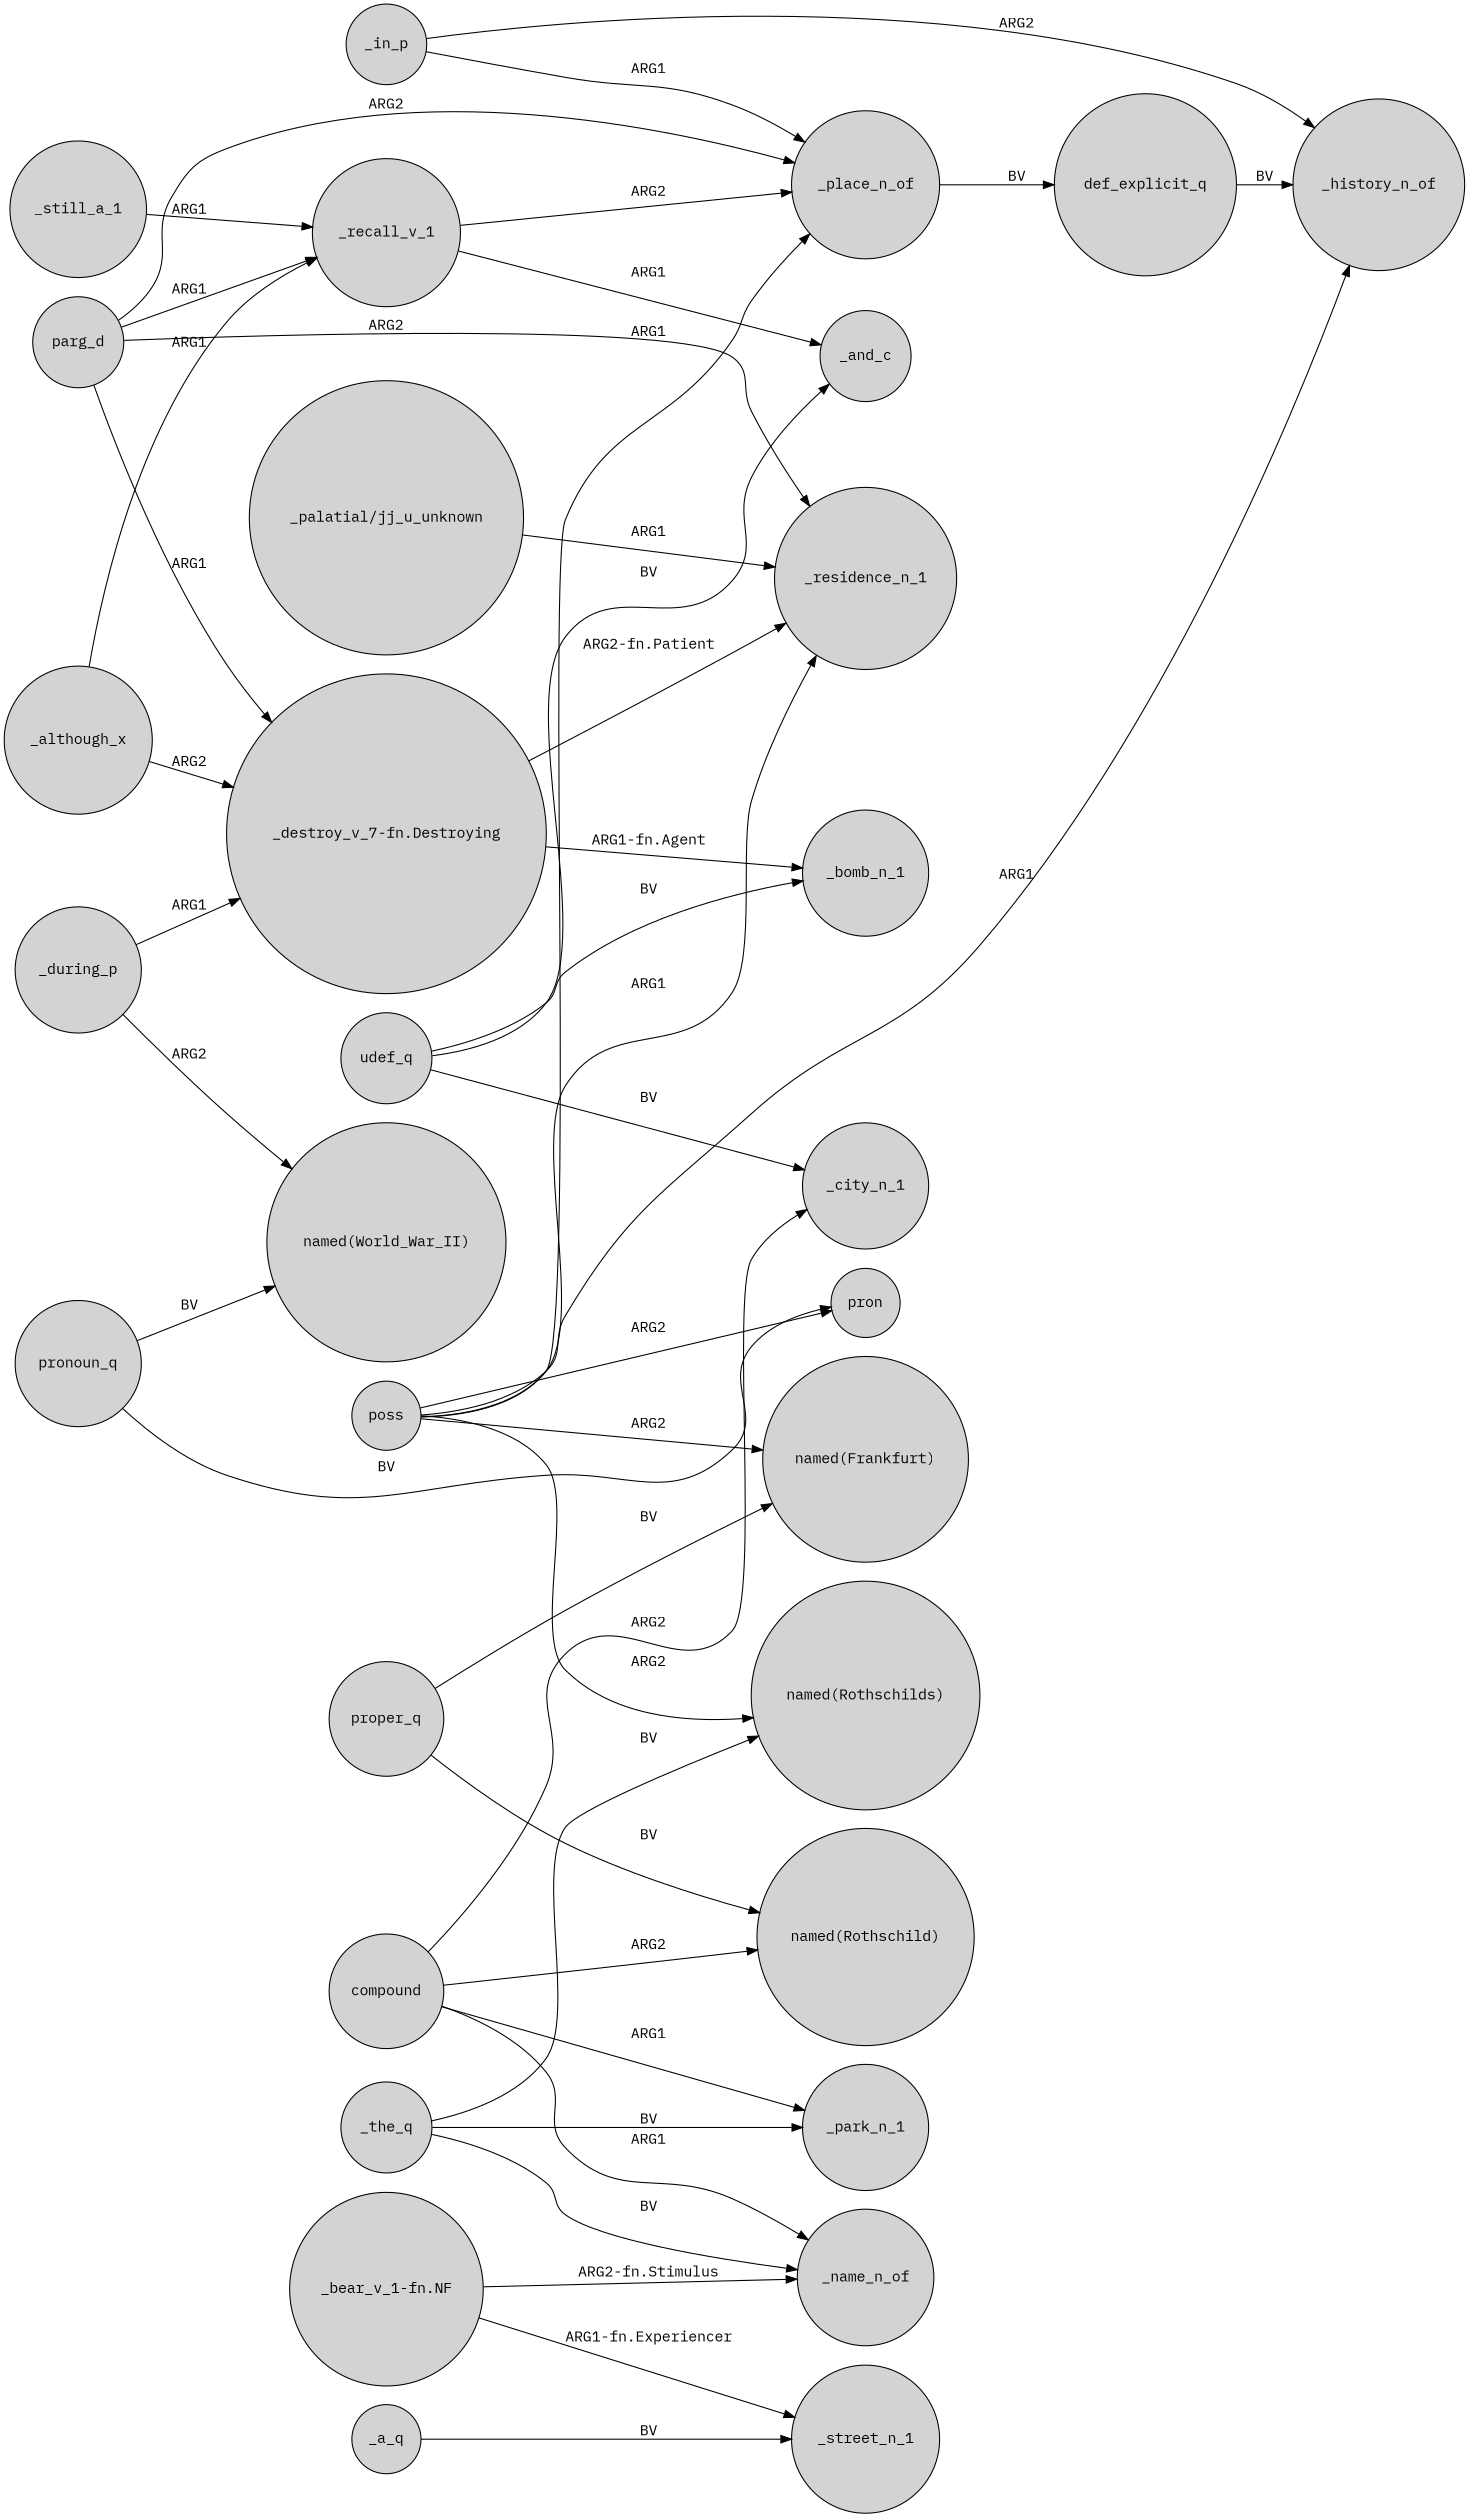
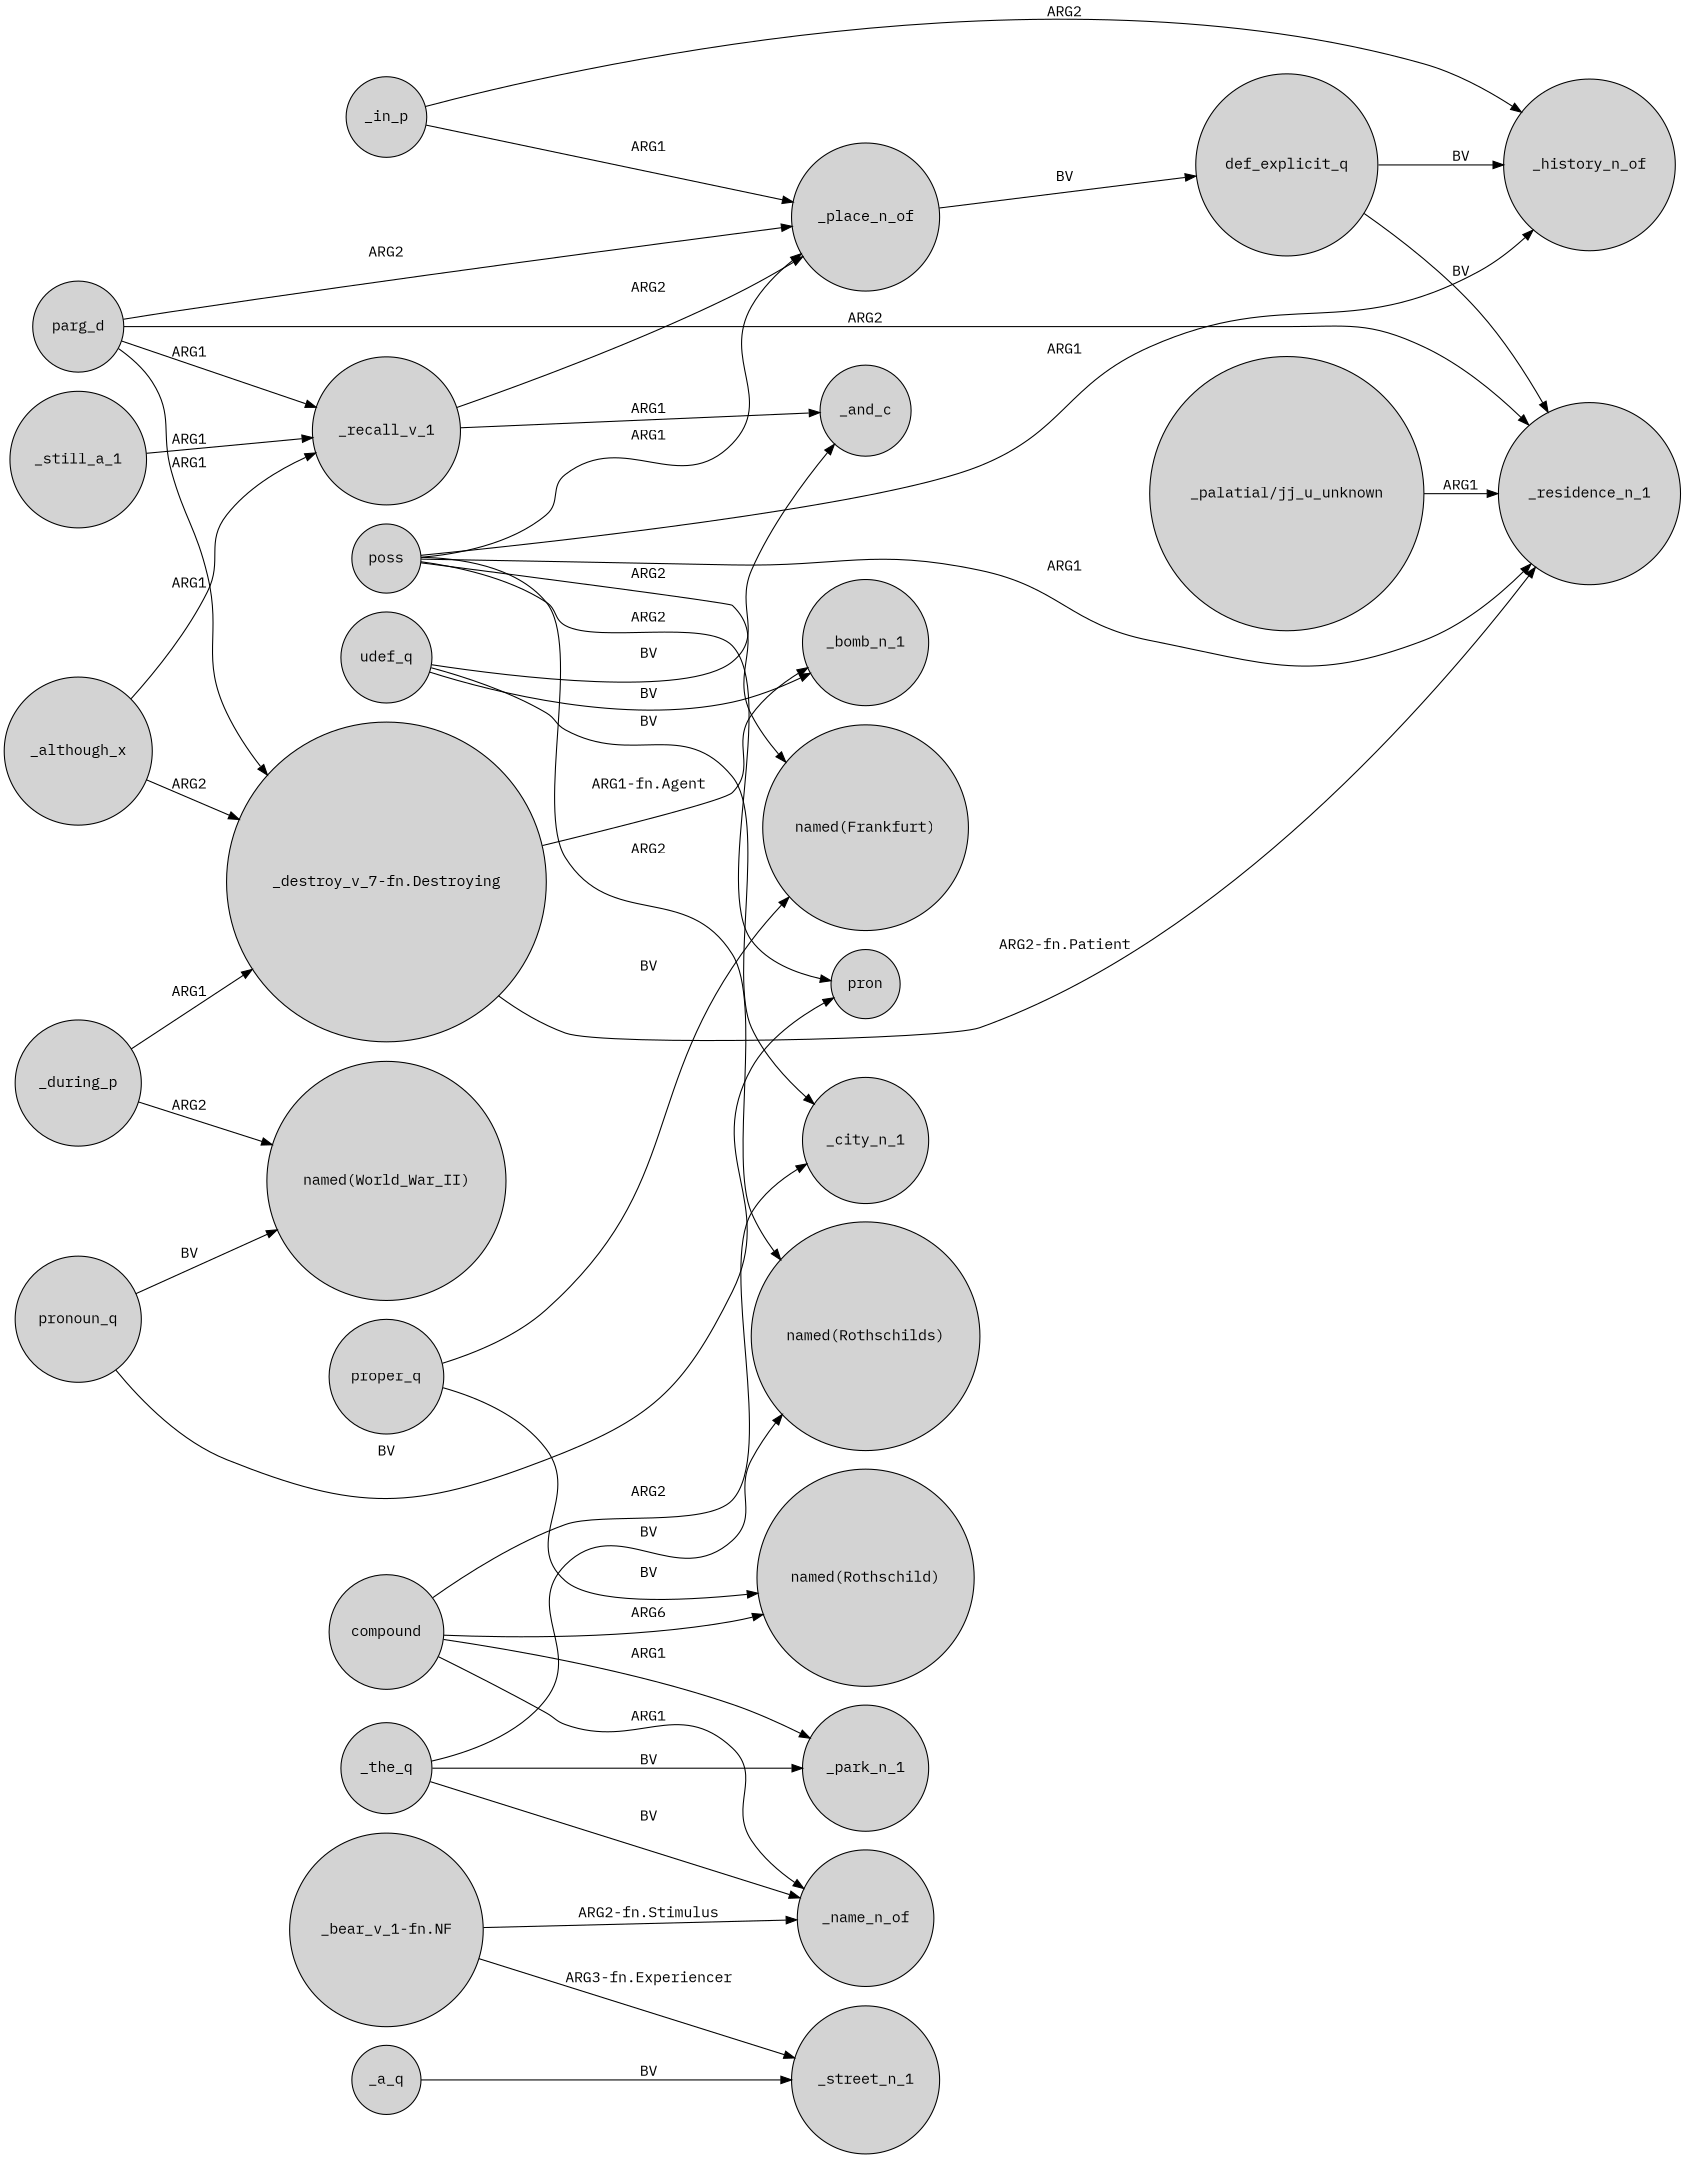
none -> (1465, 297)
(649, 1945) -> (649, 1613)
(649, 2338) -> (649, 1978)
